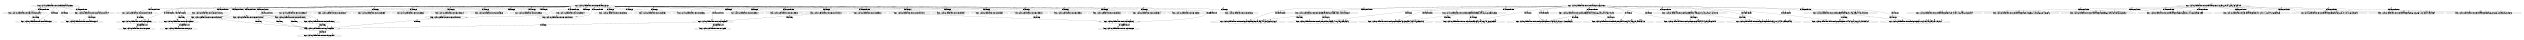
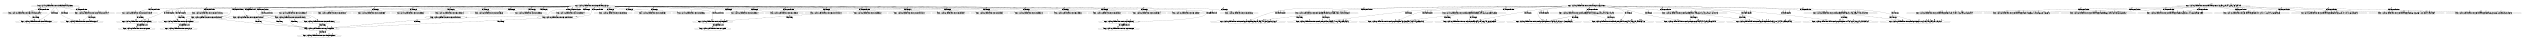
(390, 7) -> (384, 7)
(250, 10) -> (250, 10)
(573, 10) -> (573, 10)
(1029, 13) -> (1029, 13)
(1012, 18) -> none
(516, 25) -> (439, 23)
(319, 36) -> (319, 36)
